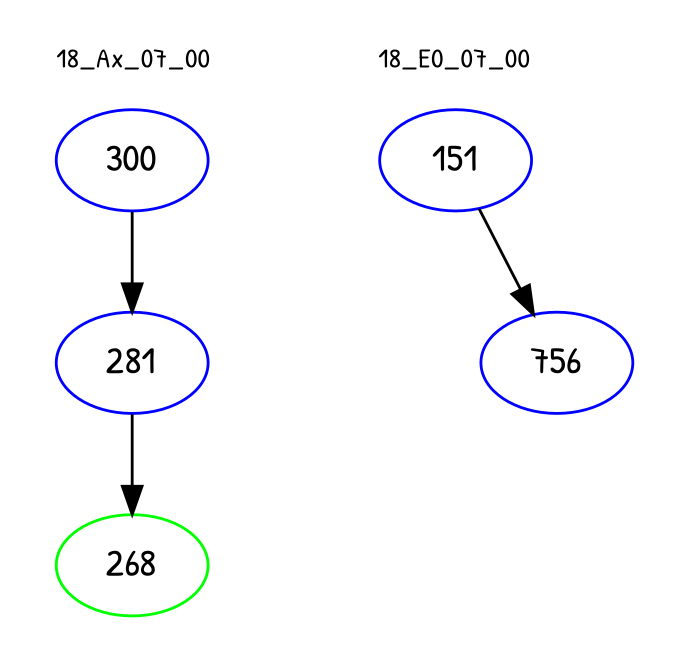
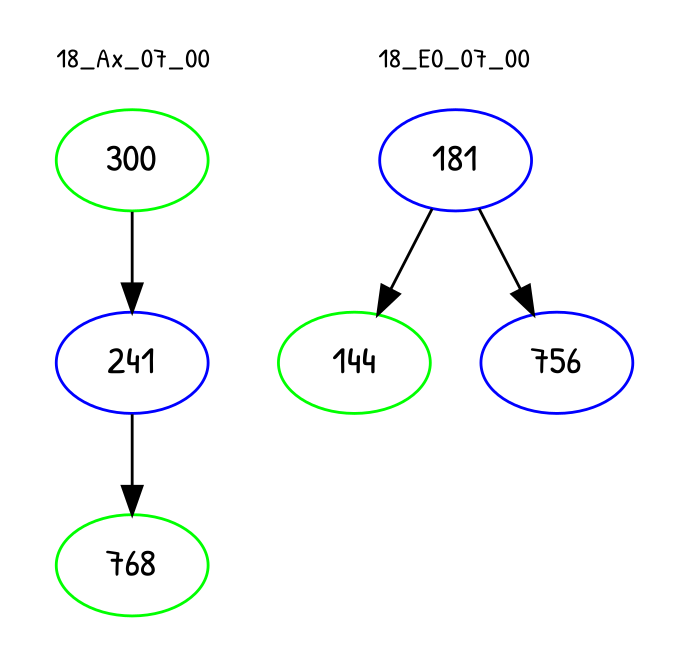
(132, 160) -> (132, 160)
(456, 160) -> (456, 160)
(132, 363) -> (132, 363)
none -> (354, 363)
(132, 565) -> (132, 565)
